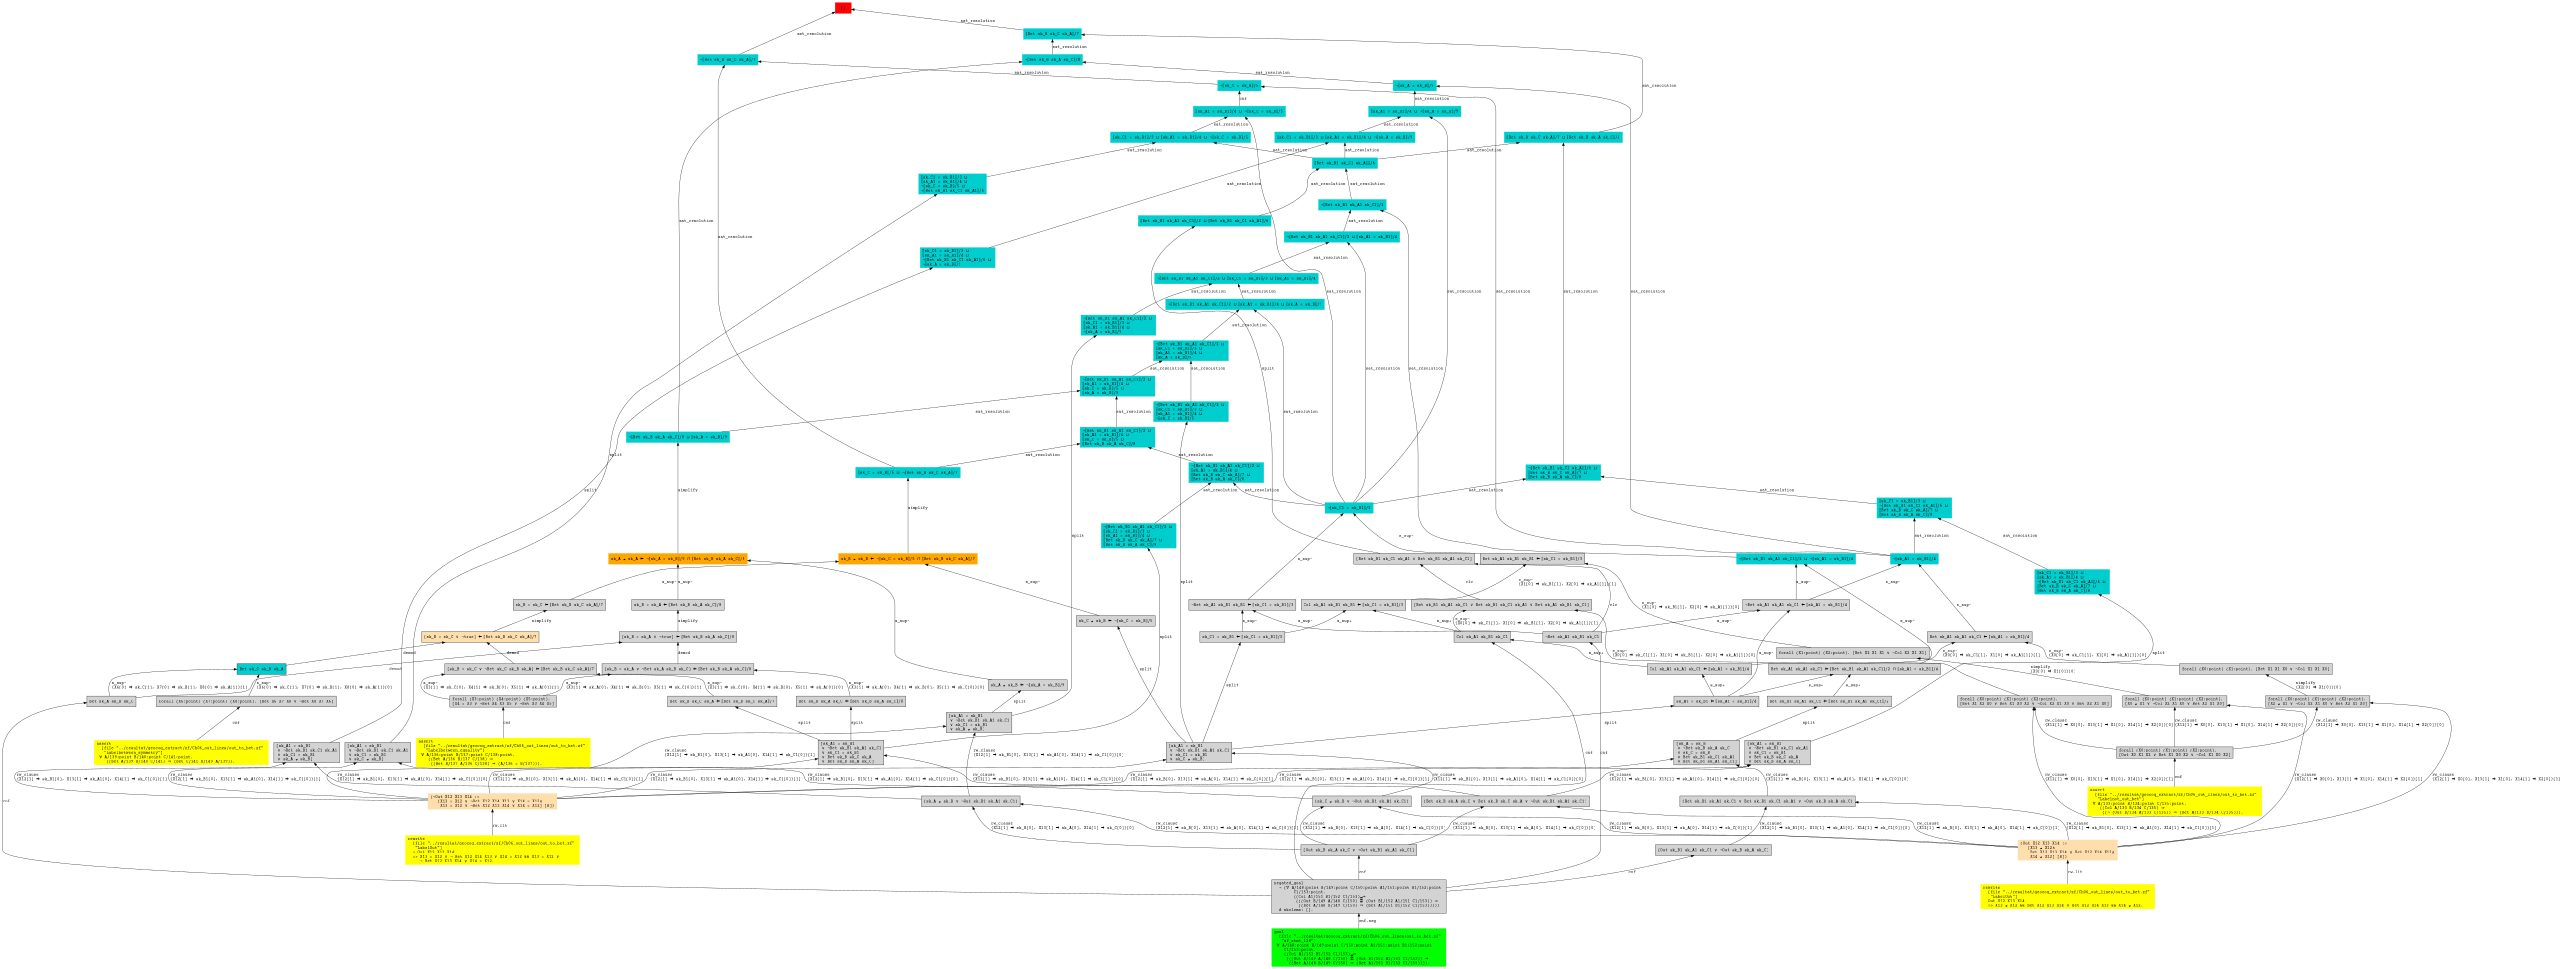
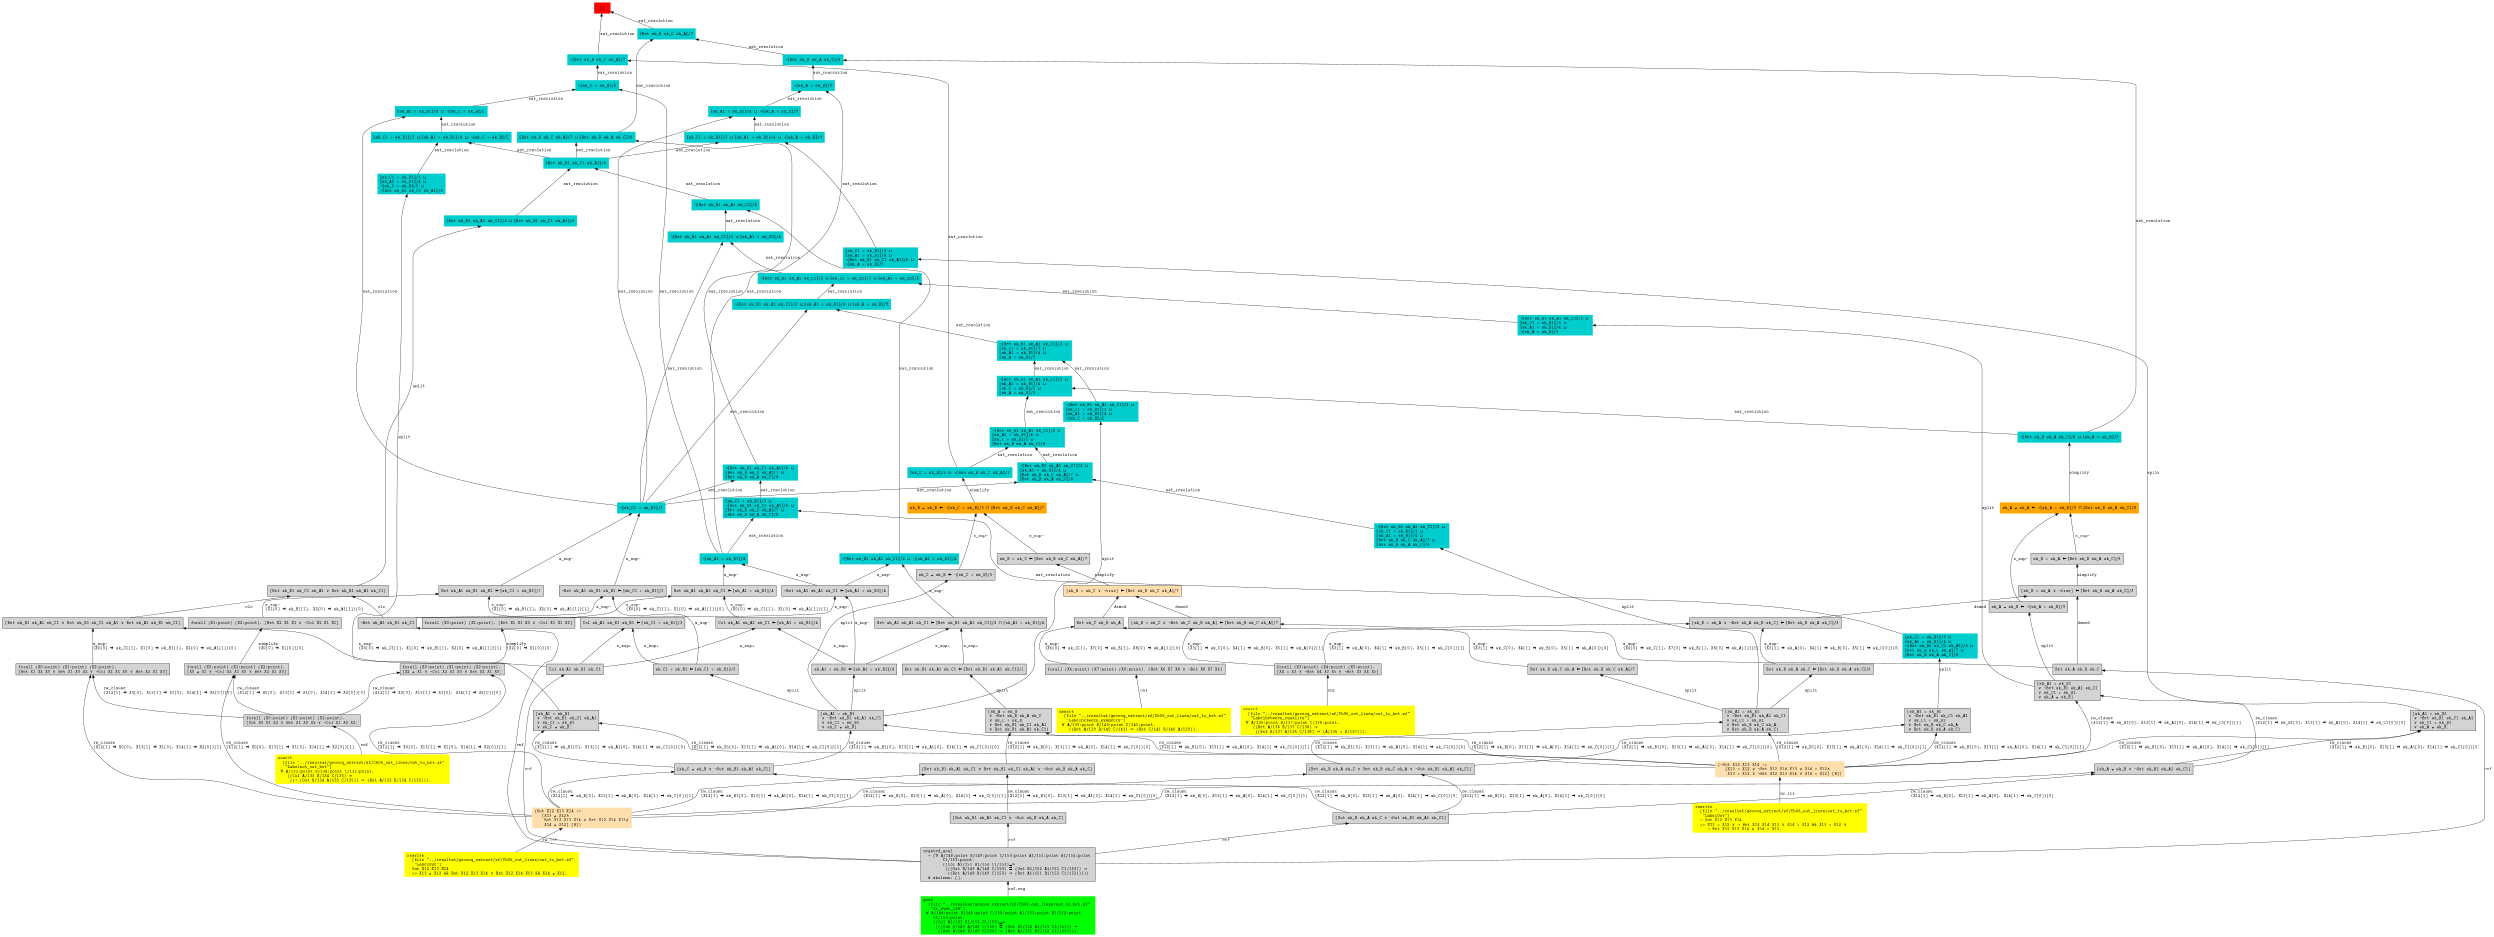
(1243, 99) -> (546, 99)
(1581, 652) -> (679, 653)
(262, 669) -> (1099, 623)
